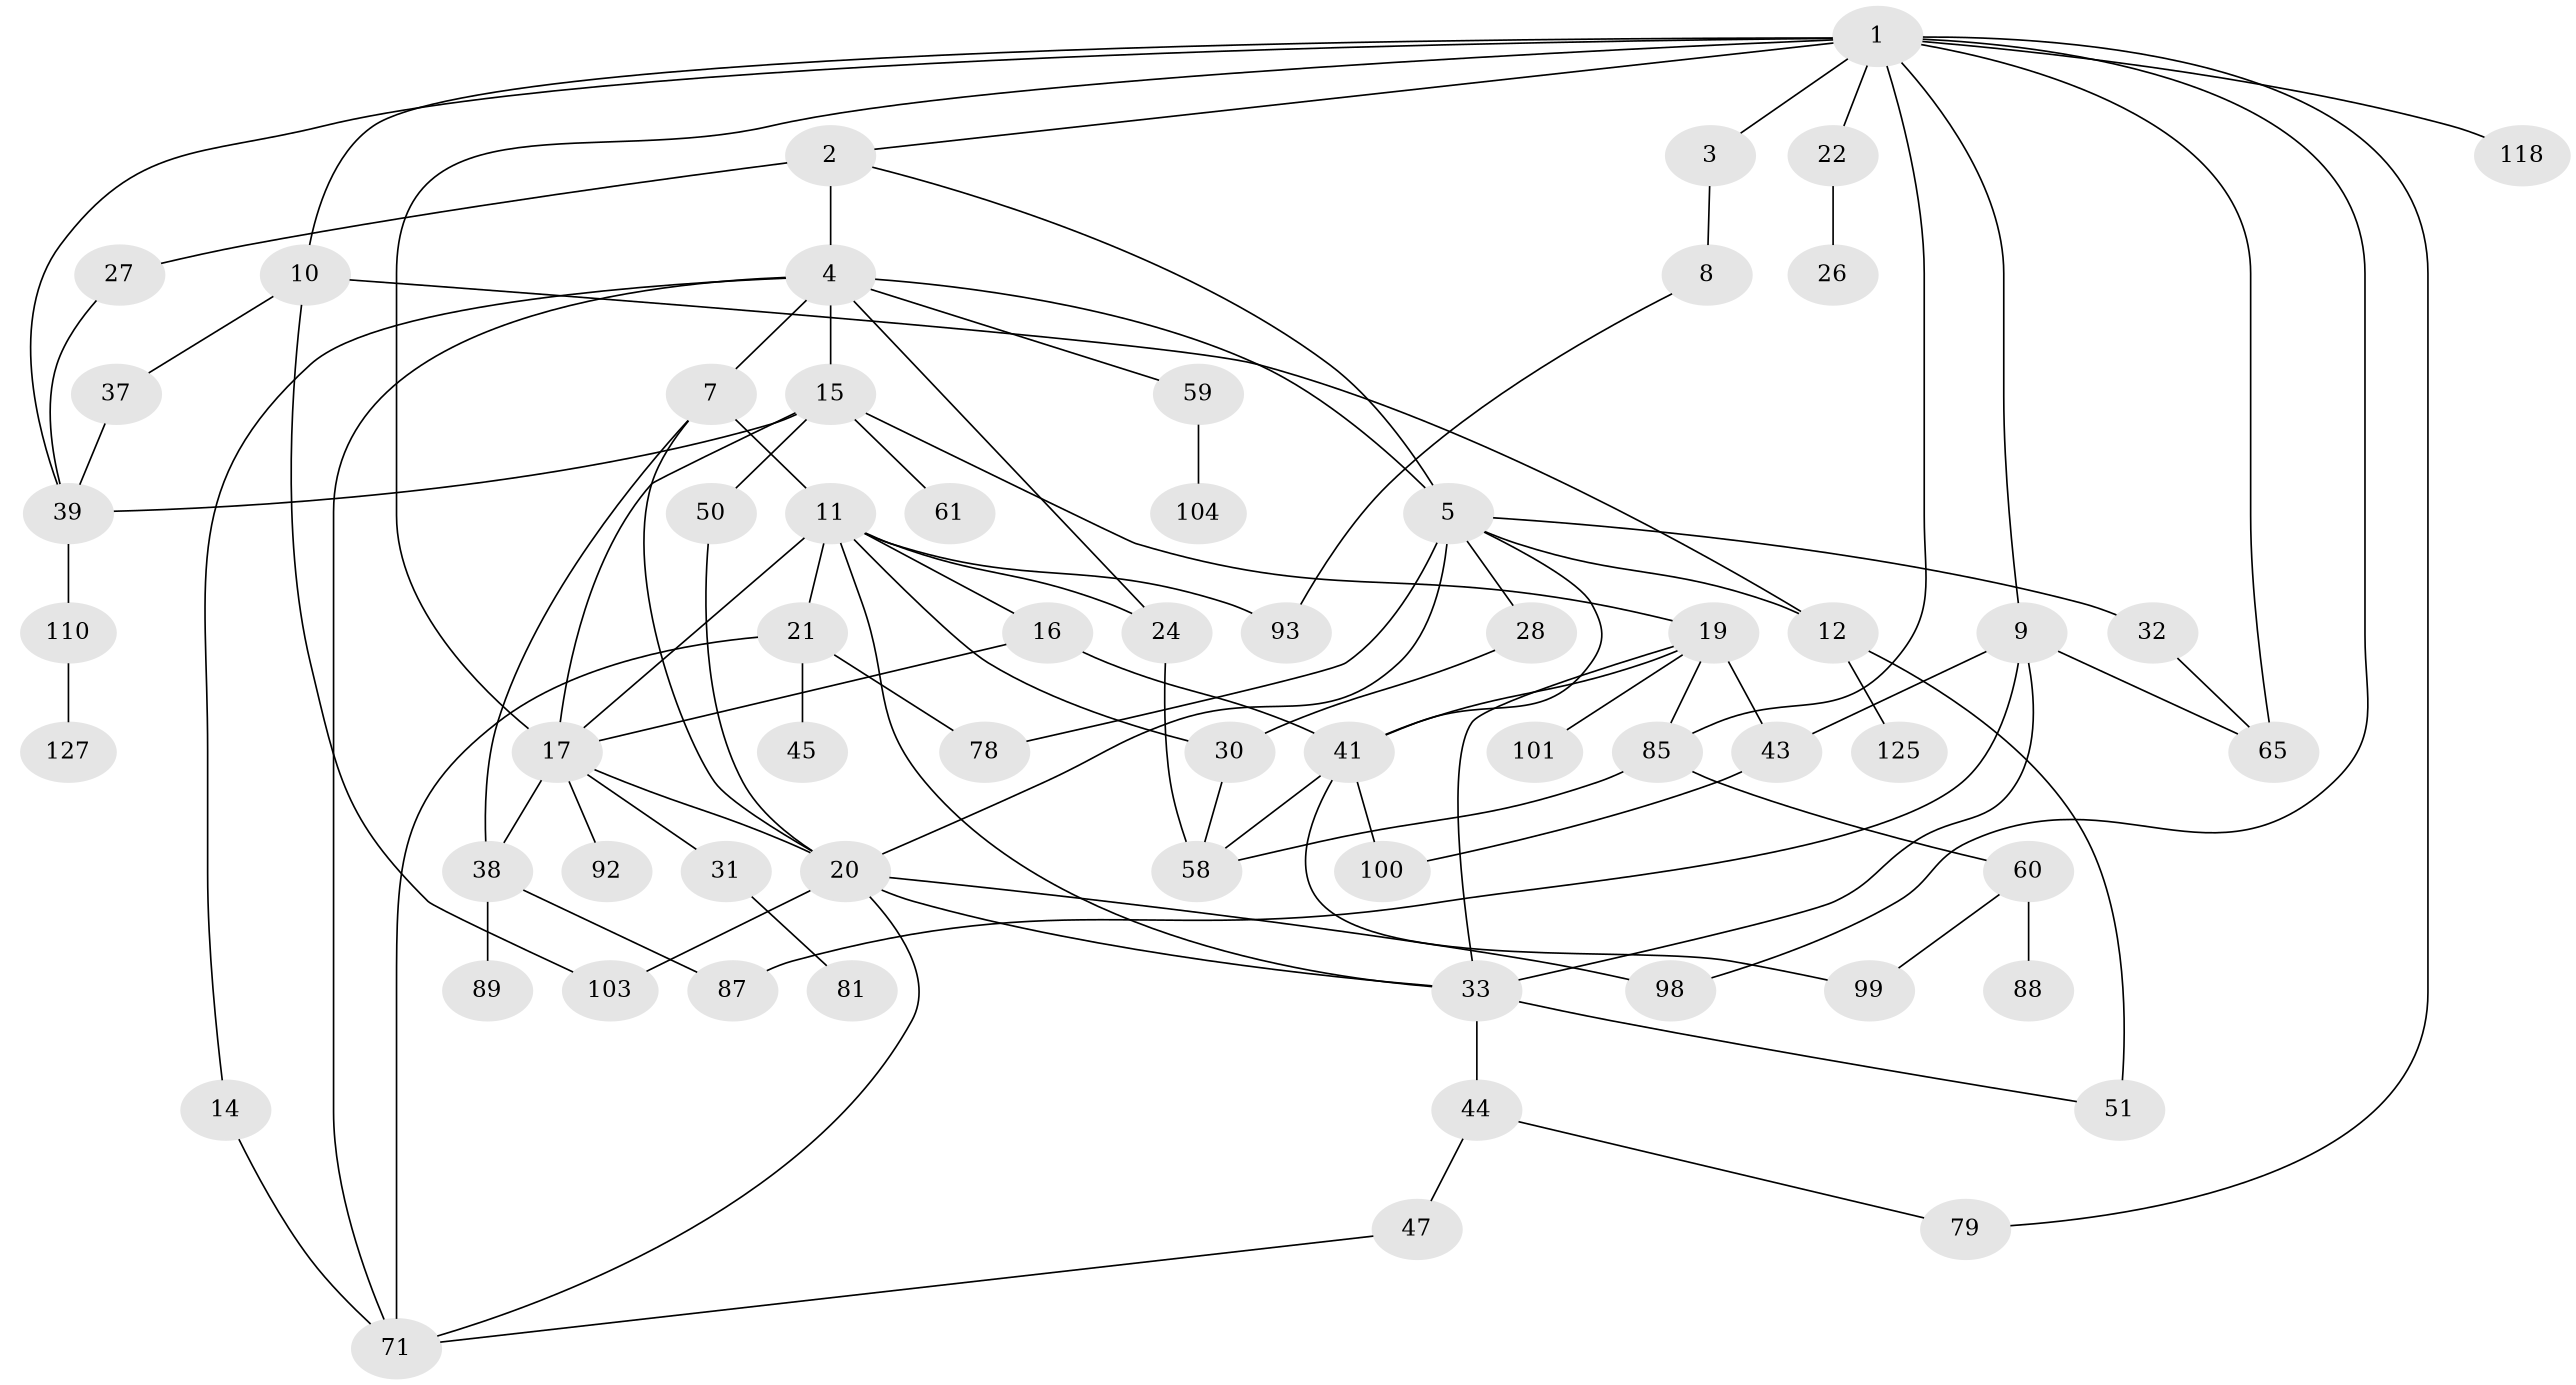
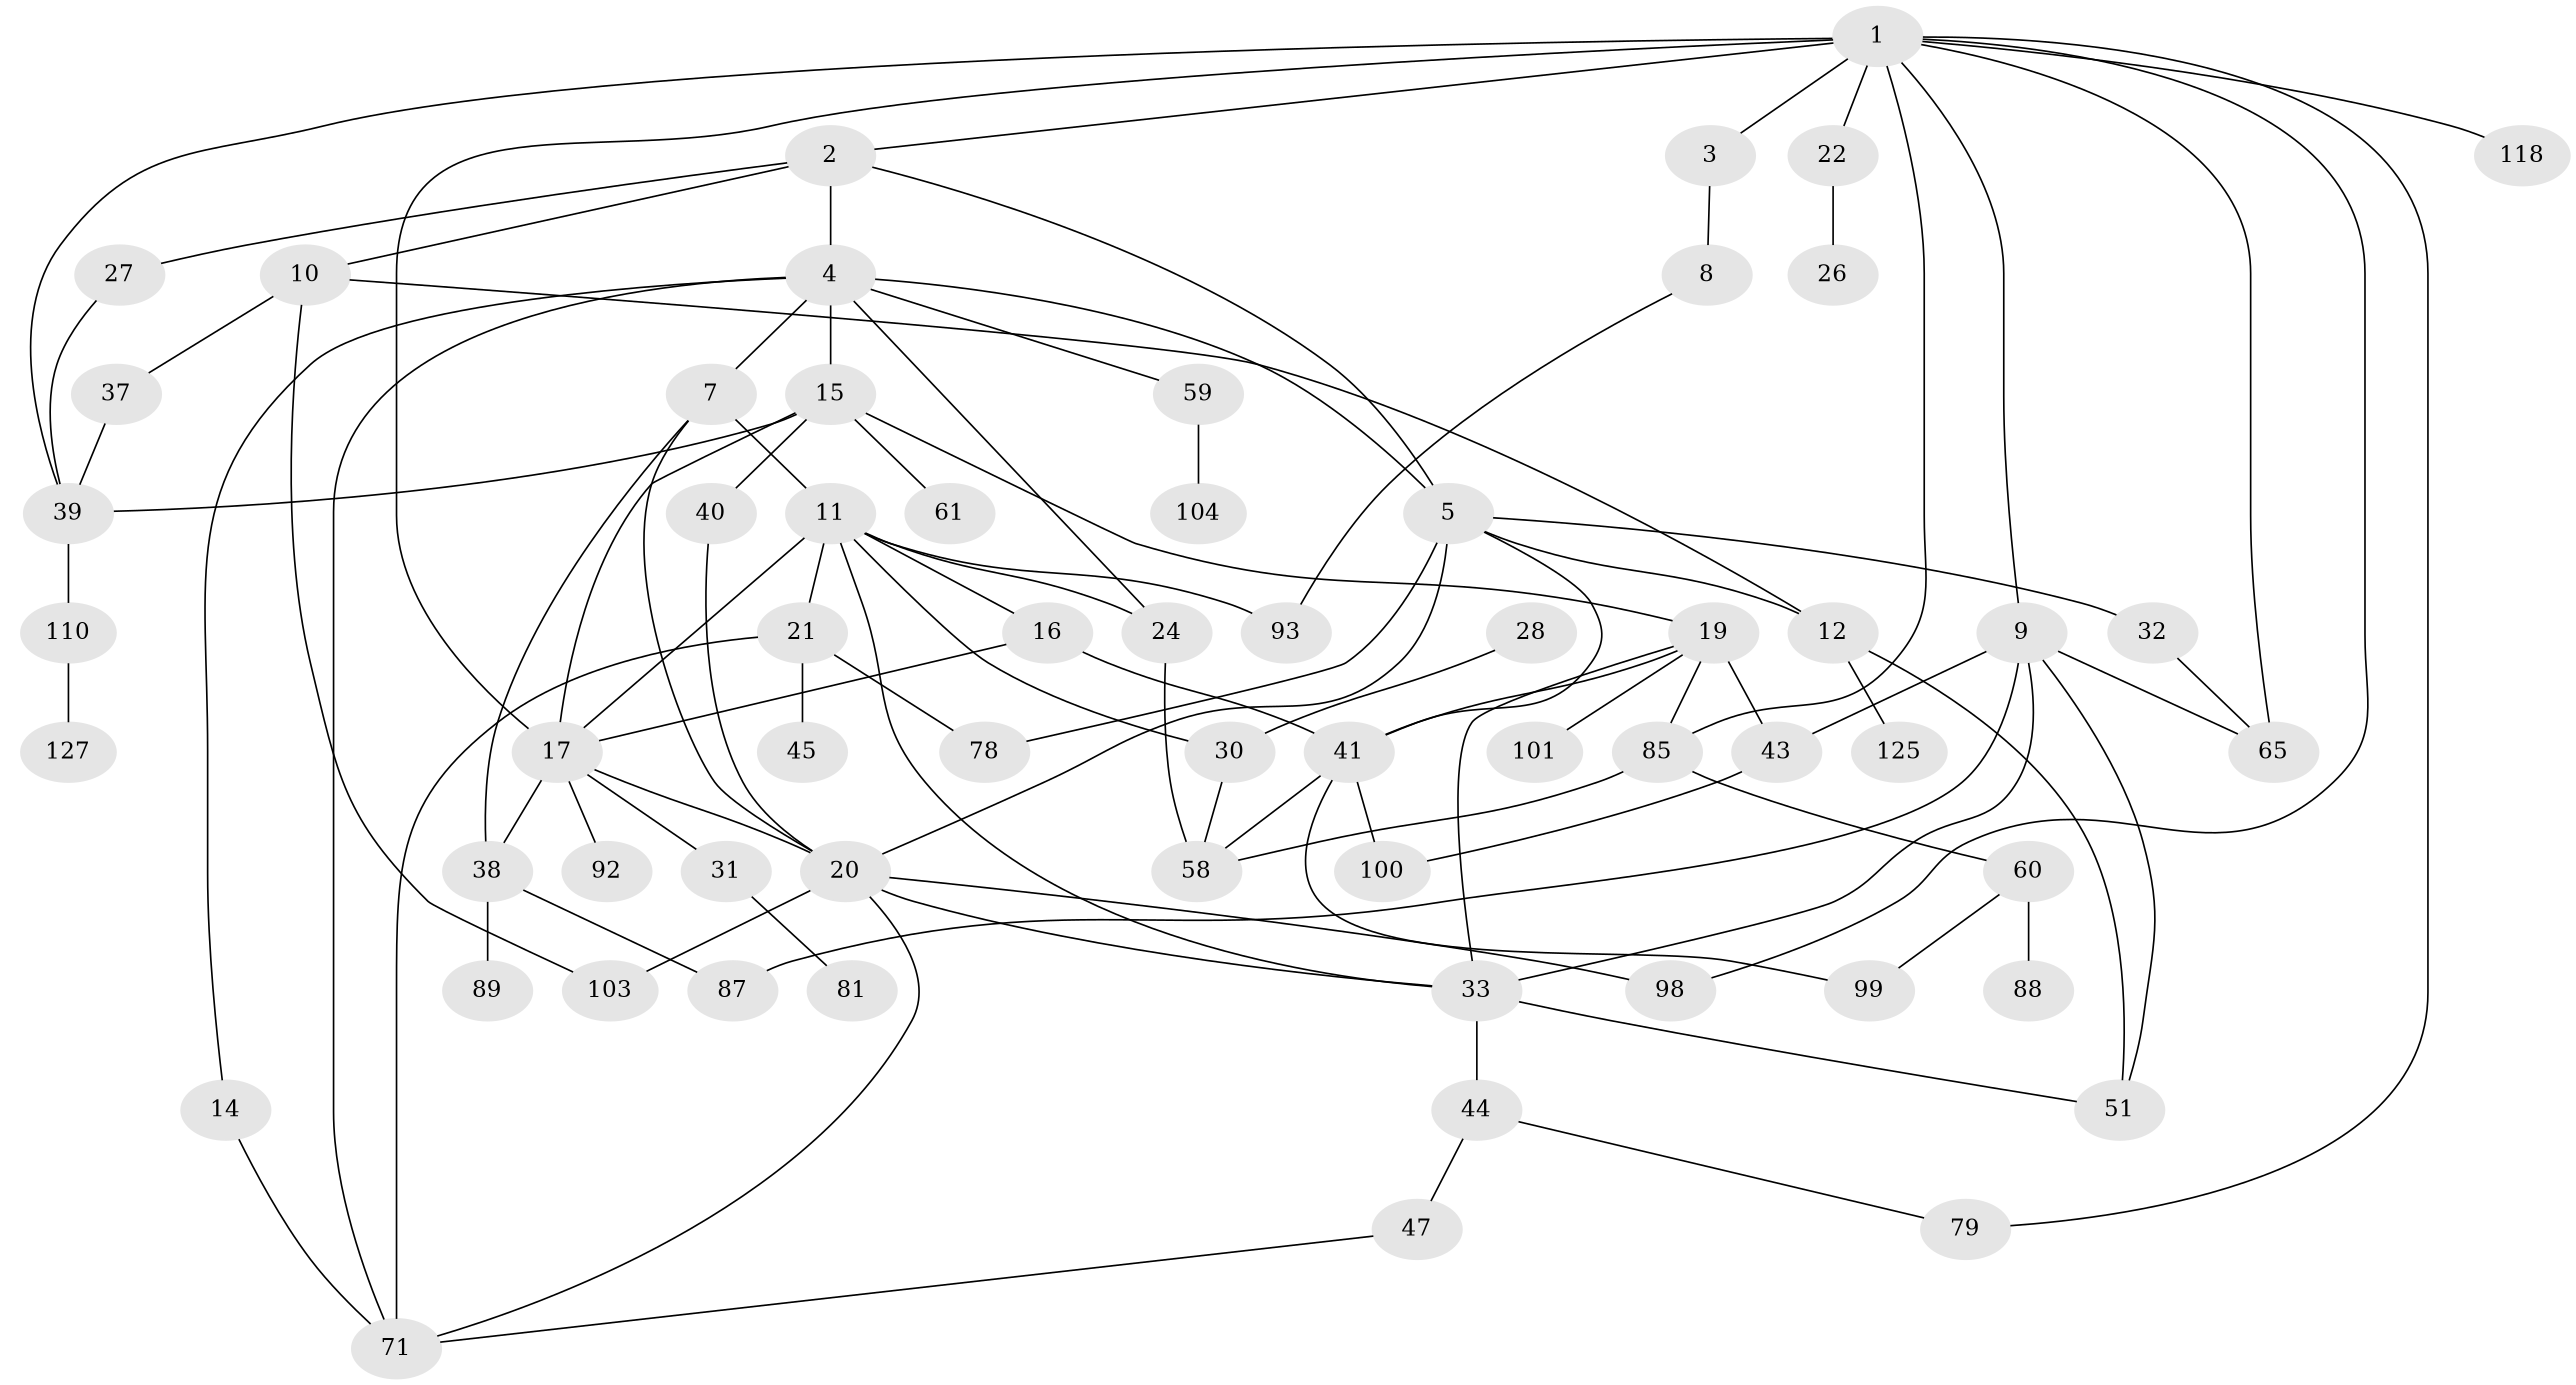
(1031, 52) -> (568, 215)
(711, 514) -> (711, 514)
(1490, 573) -> none
none -> (2147, 858)
